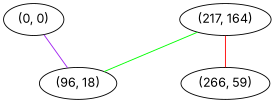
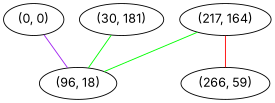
none -> (122, 20)
